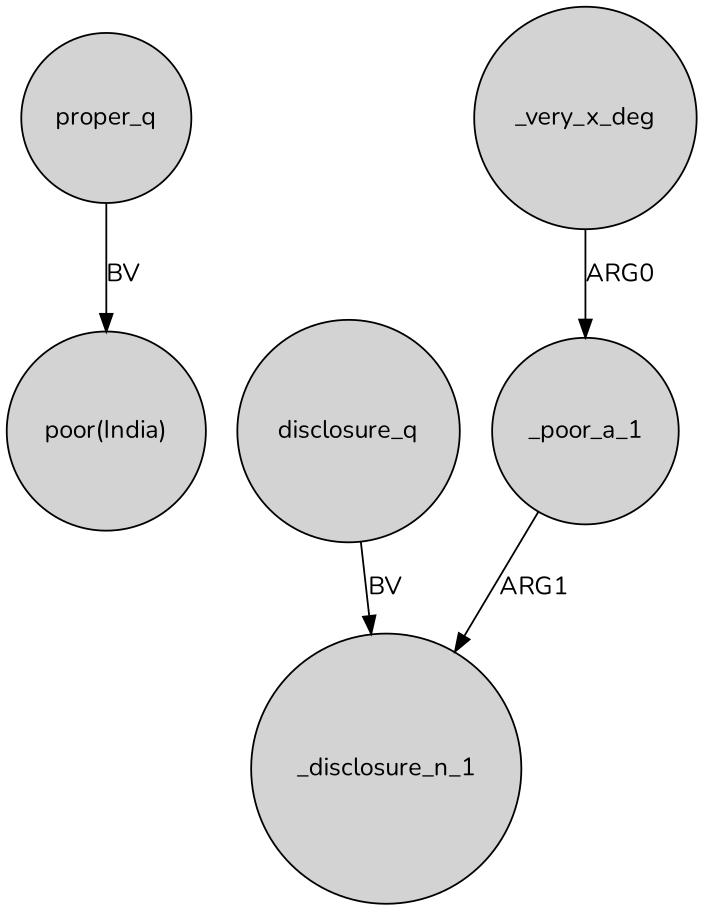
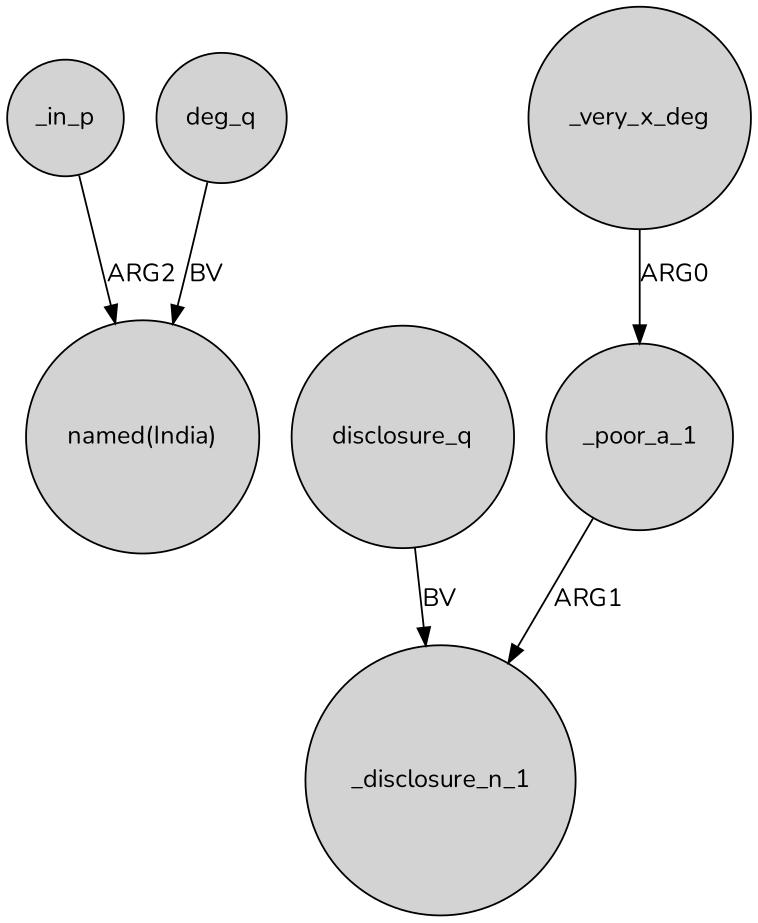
none -> (65, 118)
(106, 118) -> (222, 118)
(106, 431) -> (143, 437)
